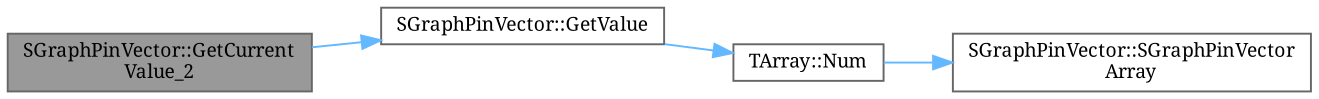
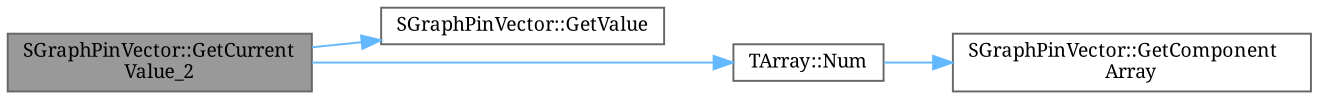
(689, 47) -> (513, 63)
(1132, 63) -> (1132, 63)
